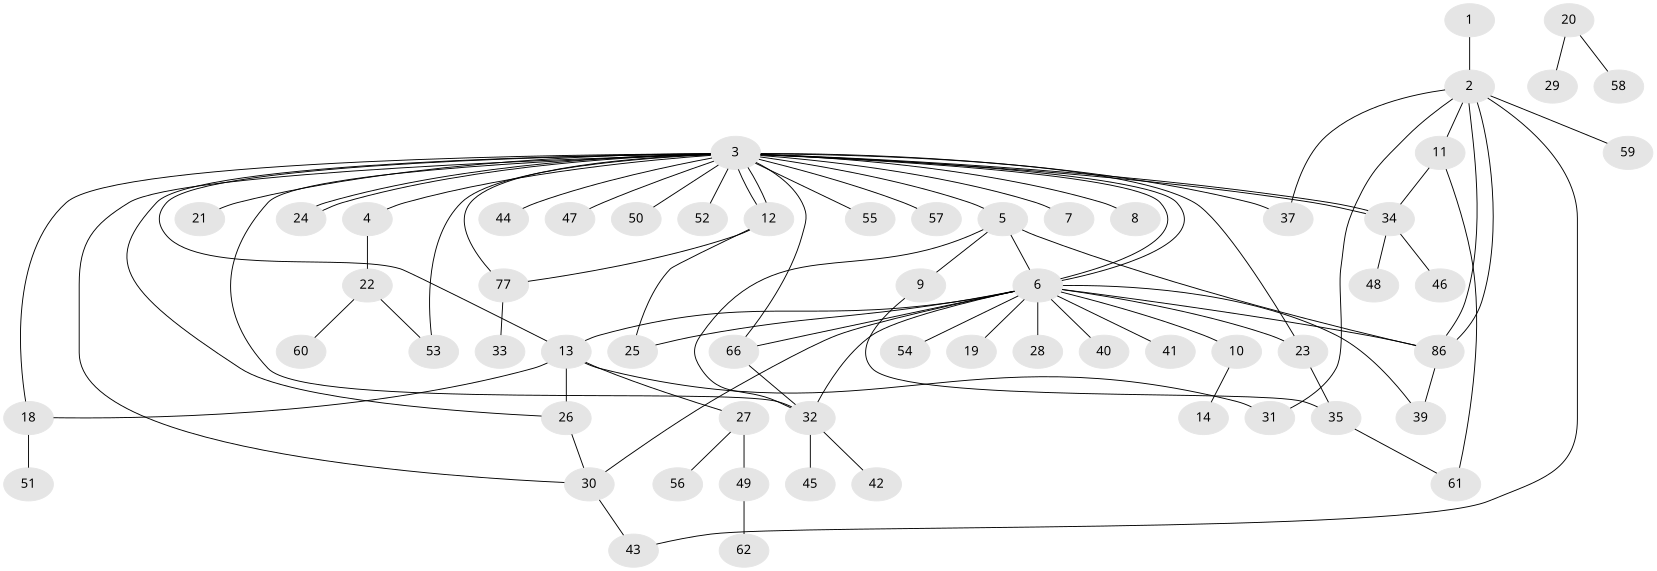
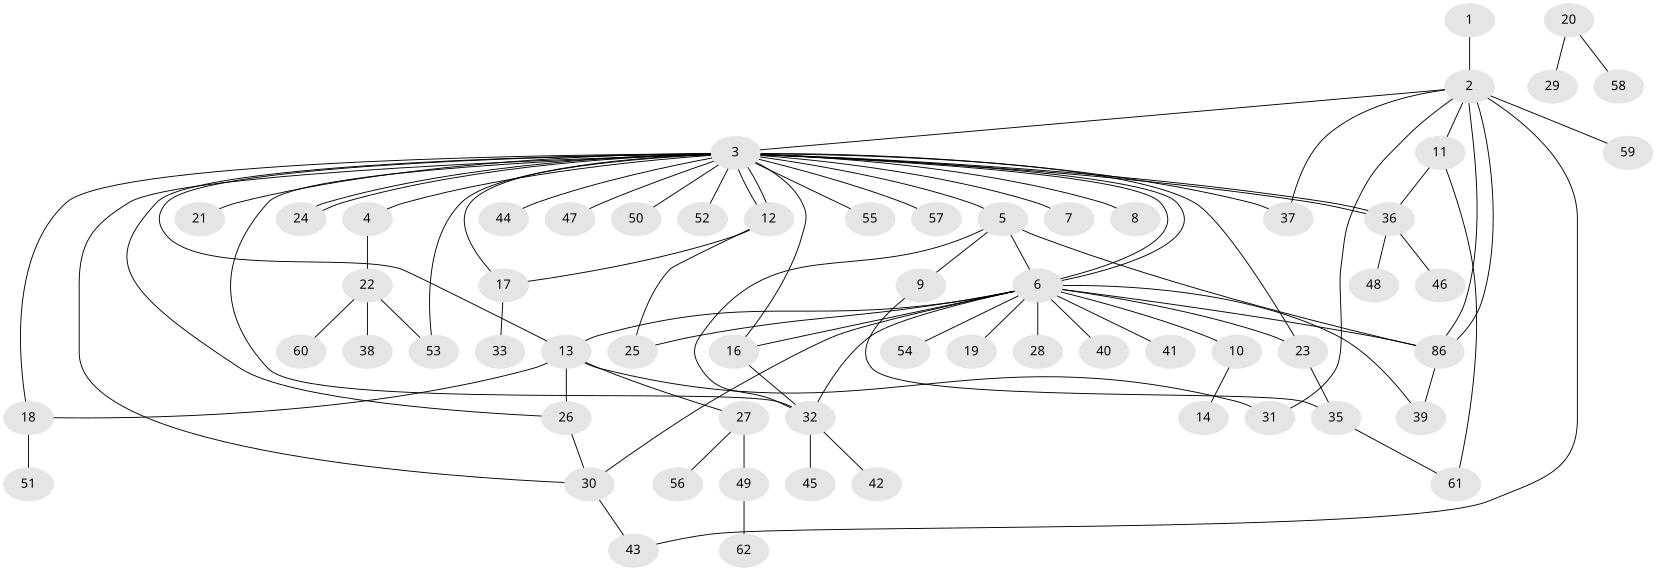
none -> (1102, 120)
(1390, 219) -> (1390, 219)
(504, 285) -> (504, 285)
none -> (367, 352)
(734, 352) -> (734, 352)
